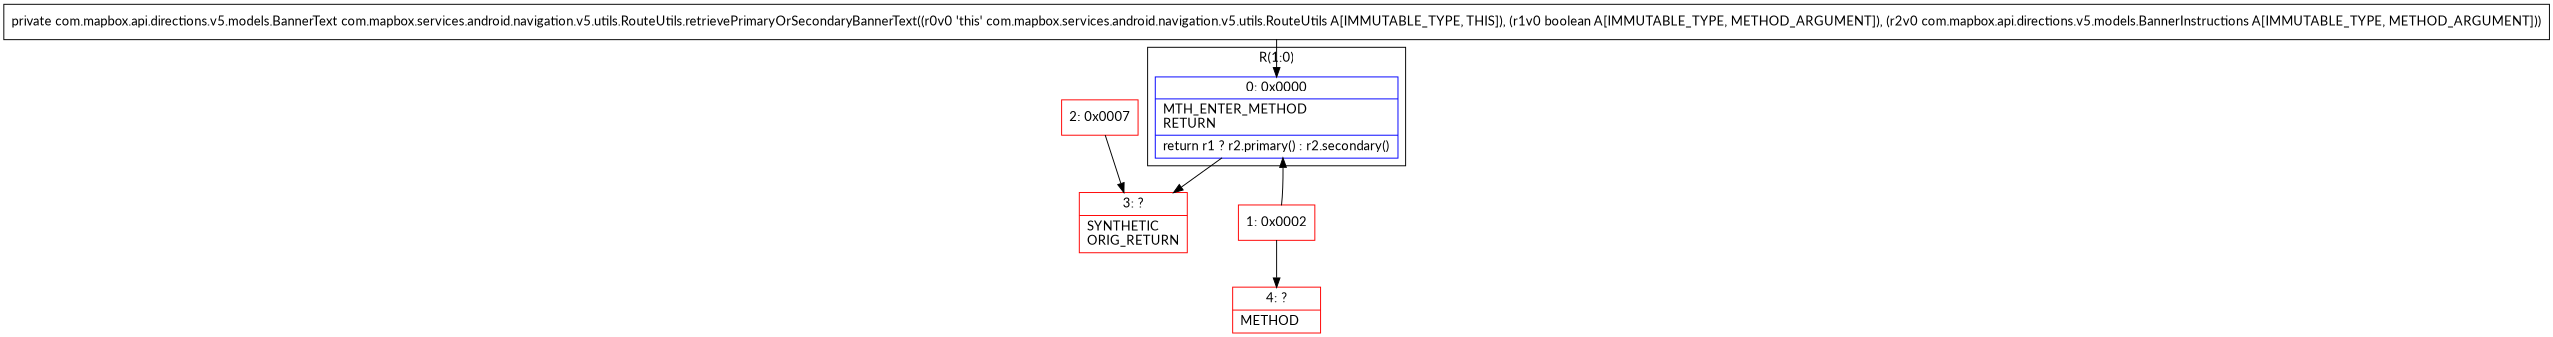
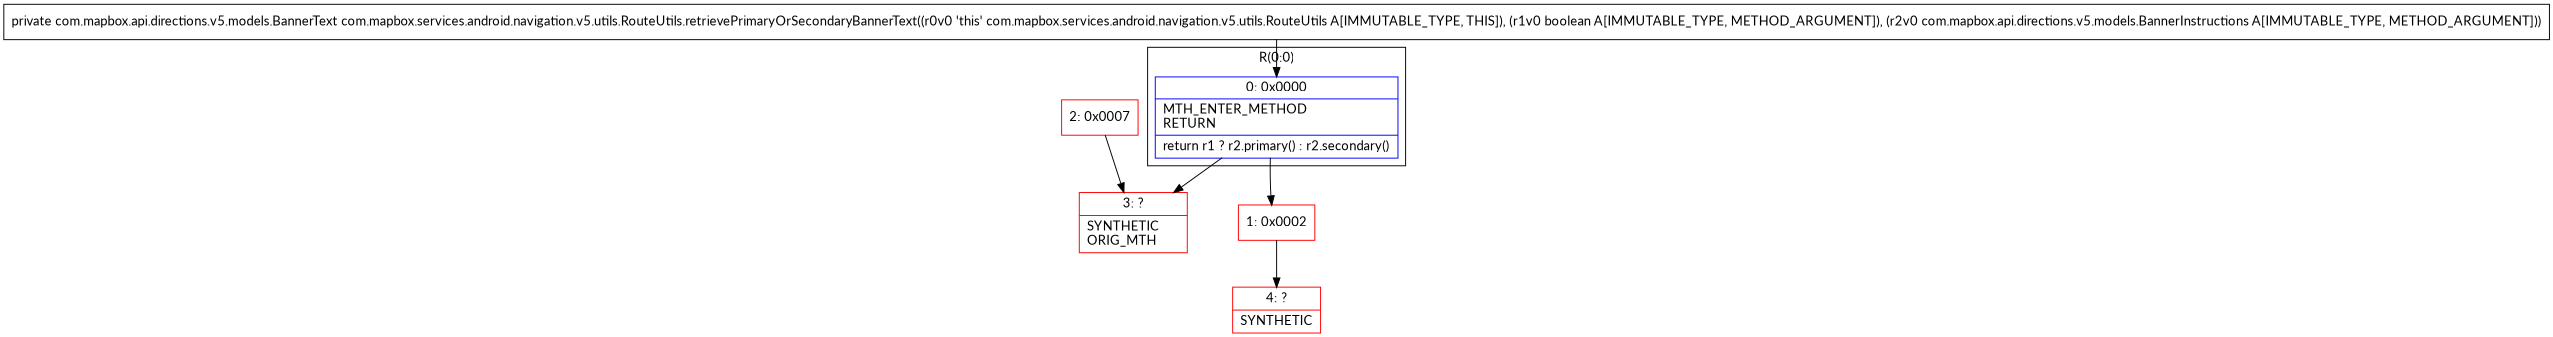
(1277, 58) -> (1277, 58)
(1283, 187) -> (1270, 177)
(1133, 241) -> (1122, 241)
(1270, 321) -> (1277, 321)
